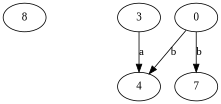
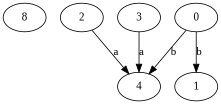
none -> (82, 17)
(196, 87) -> (196, 87)
